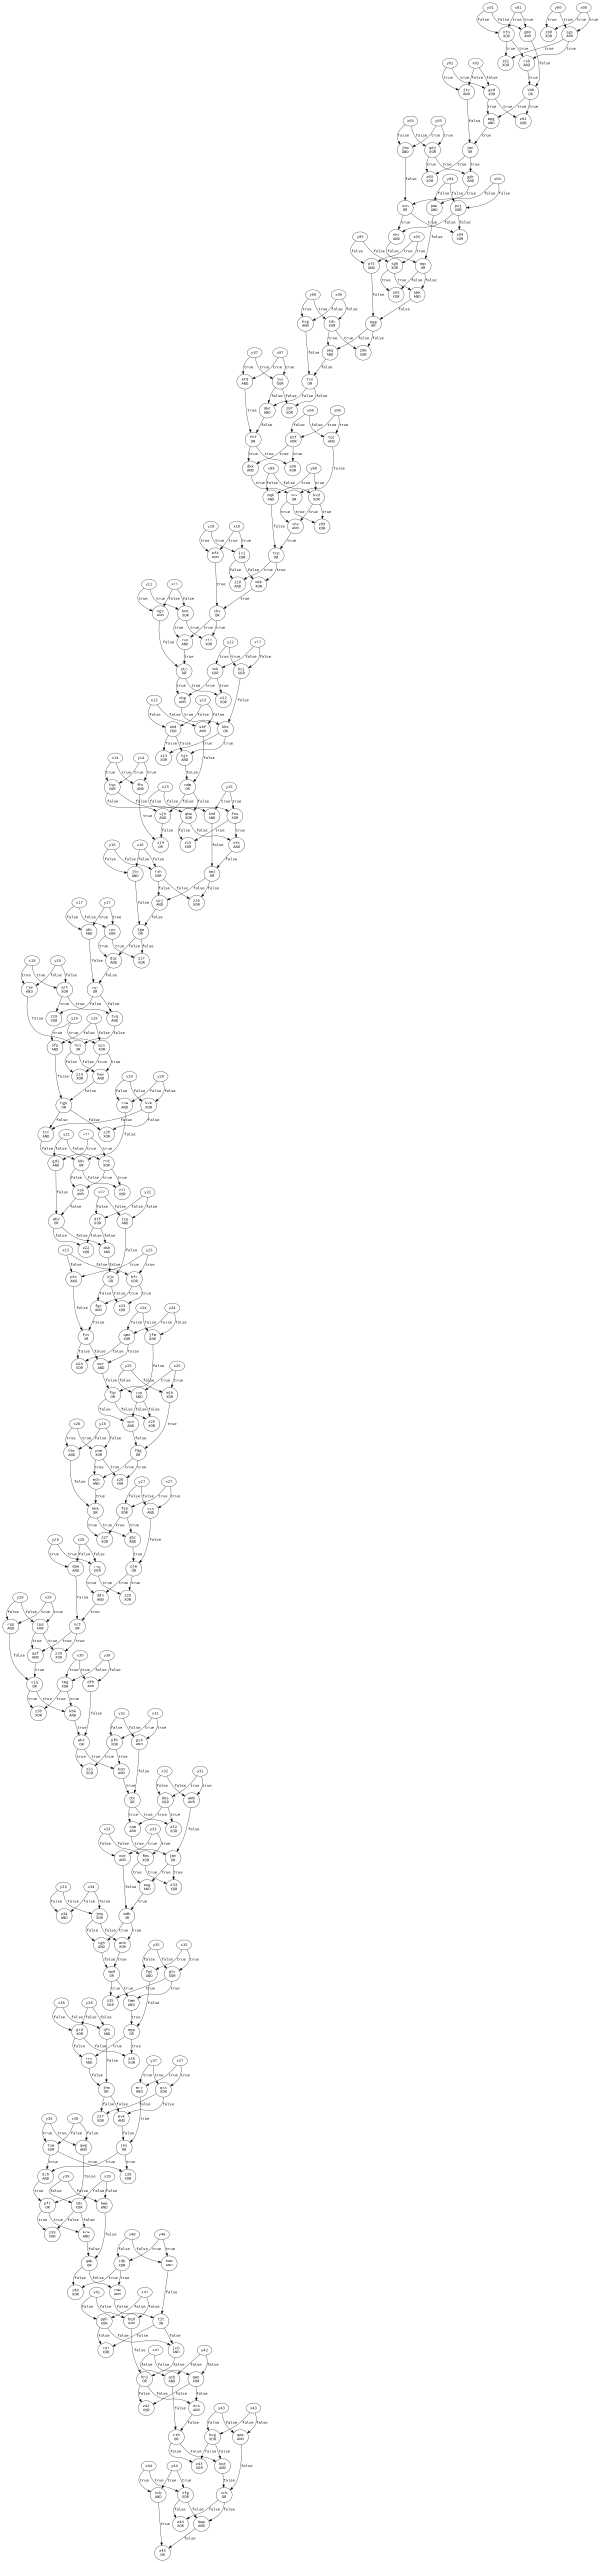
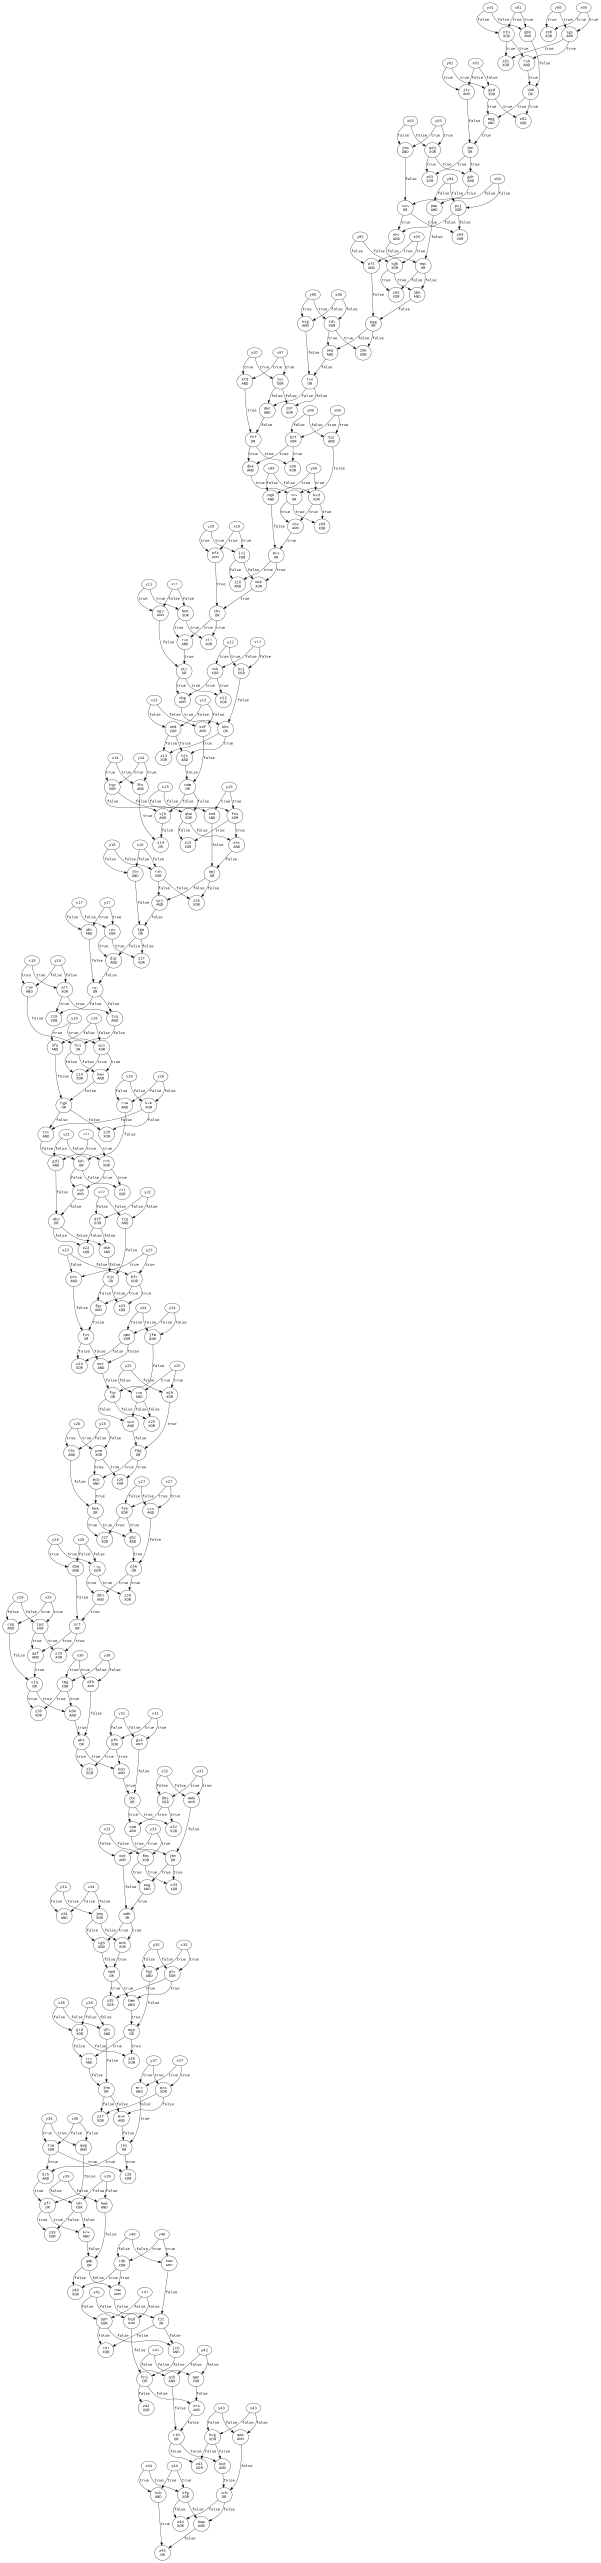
(276, 555) -> (276, 555)
(171, 2395) -> none
